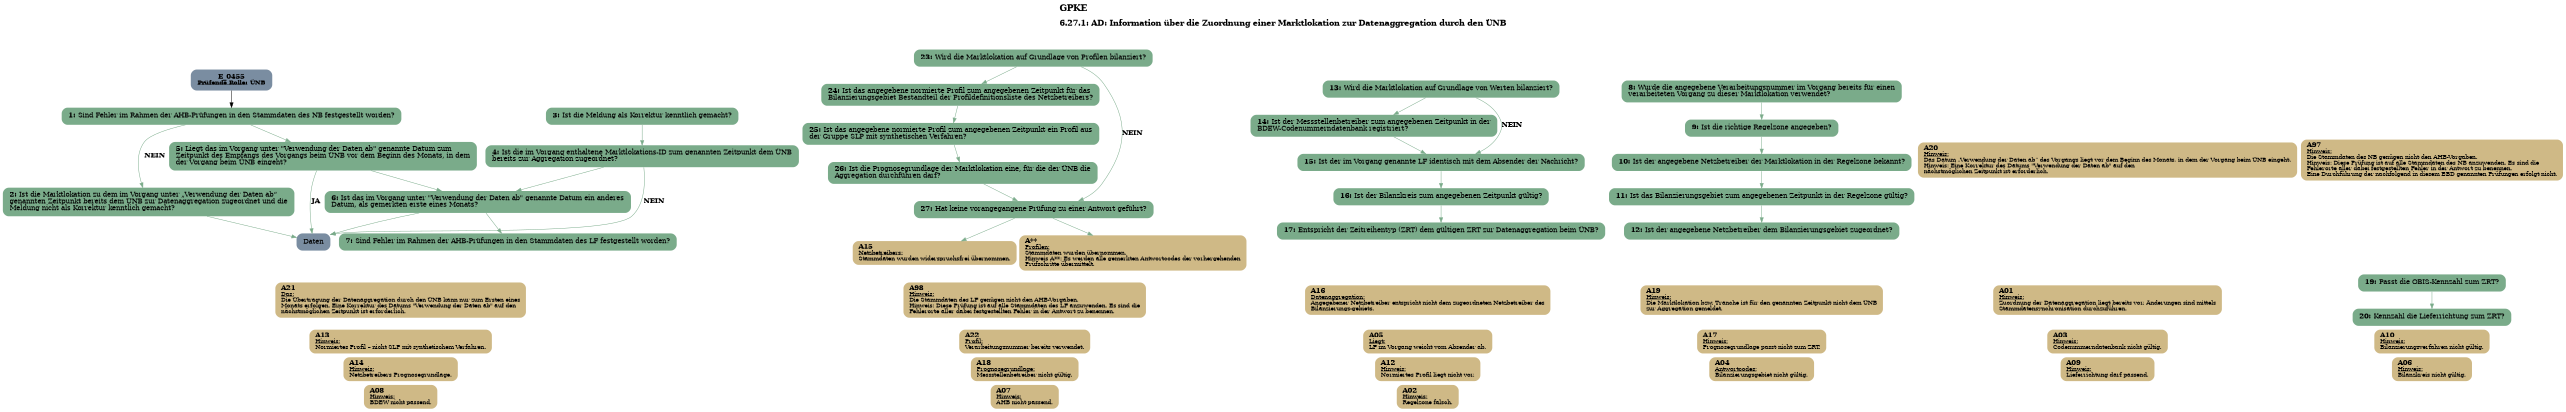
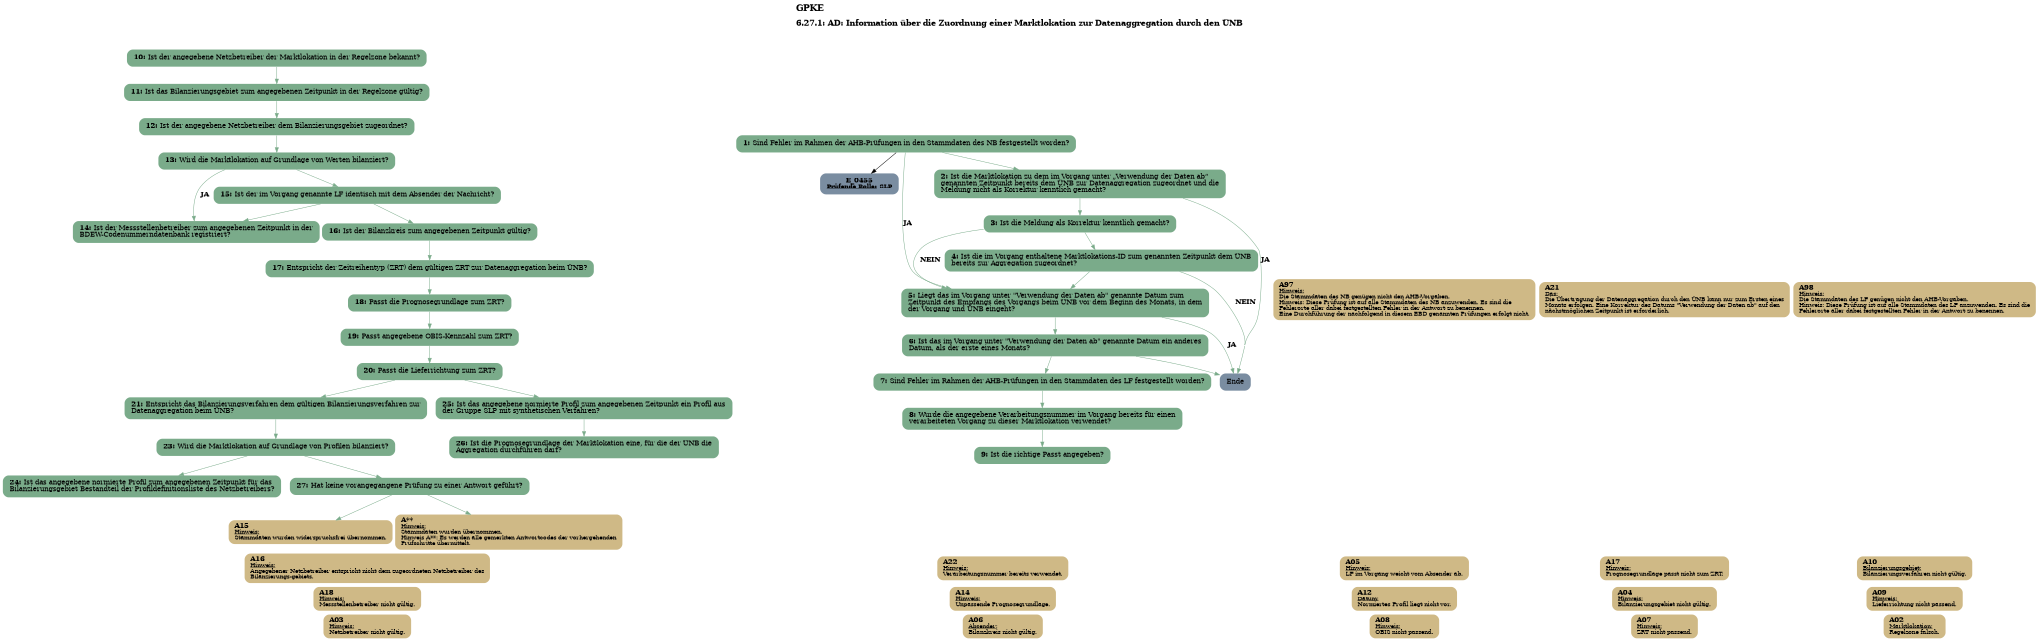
(257, 83) -> (885, 187)
(232, 97) -> (886, 161)
(956, 112) -> (499, 388)
(1766, 127) -> (1047, 455)
none -> (277, 142)
(1762, 143) -> none
(1408, 144) -> (284, 212)
(2108, 160) -> none
(231, 162) -> (962, 309)
(562, 178) -> (1082, 279)
(998, 191) -> none
none -> (1080, 204)
(405, 205) -> (969, 348)
(313, 242) -> (1235, 382)
none -> (925, 245)
(1037, 247) -> (414, 526)
(881, 253) -> (247, 532)
(2439, 282) -> (437, 337)
(1338, 297) -> (263, 565)
(1762, 300) -> none
(2108, 300) -> none
none -> (430, 303)
(2439, 317) -> (437, 371)
(401, 342) -> none
(974, 342) -> (956, 568)
(1377, 342) -> (1358, 568)
(2393, 342) -> (1892, 568)
(2108, 347) -> (367, 632)
(1006, 369) -> (332, 599)
(1393, 369) -> (1368, 599)
(1736, 369) -> (1630, 599)
(2410, 369) -> (983, 626)
(401, 375) -> (1003, 605)
(2108, 375) -> (1915, 605)
none -> (1042, 397)
(1415, 397) -> (1911, 626)
(401, 403) -> (1404, 632)
(1025, 403) -> (1665, 632)
none -> (276, 408)
